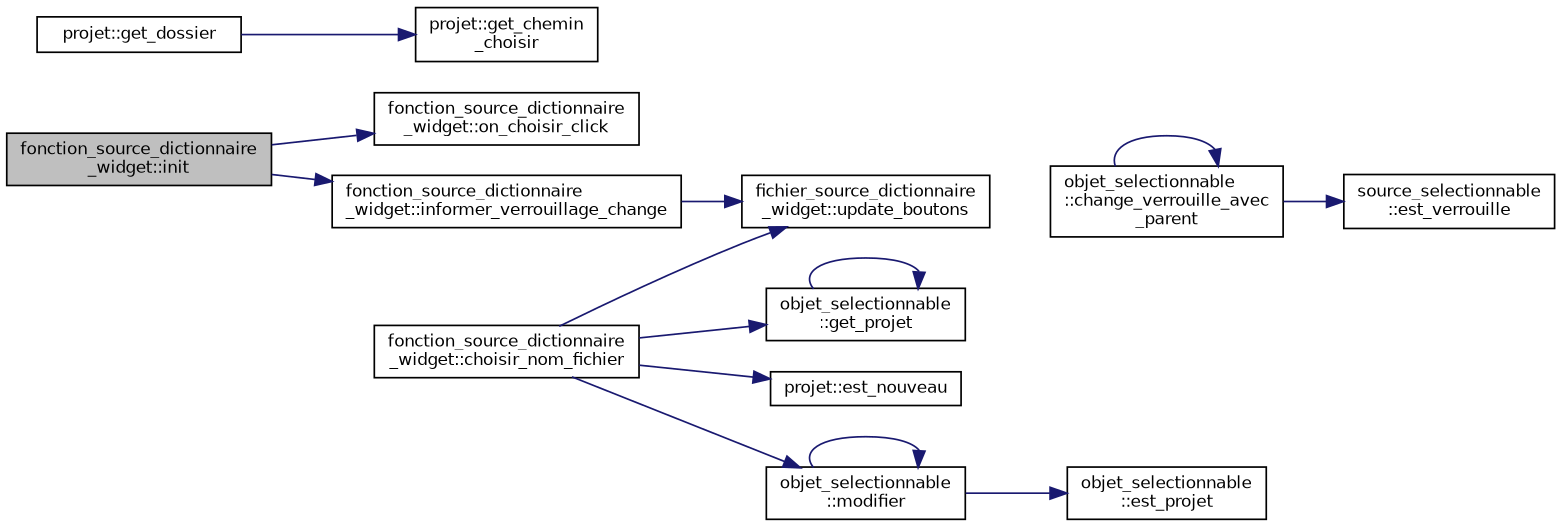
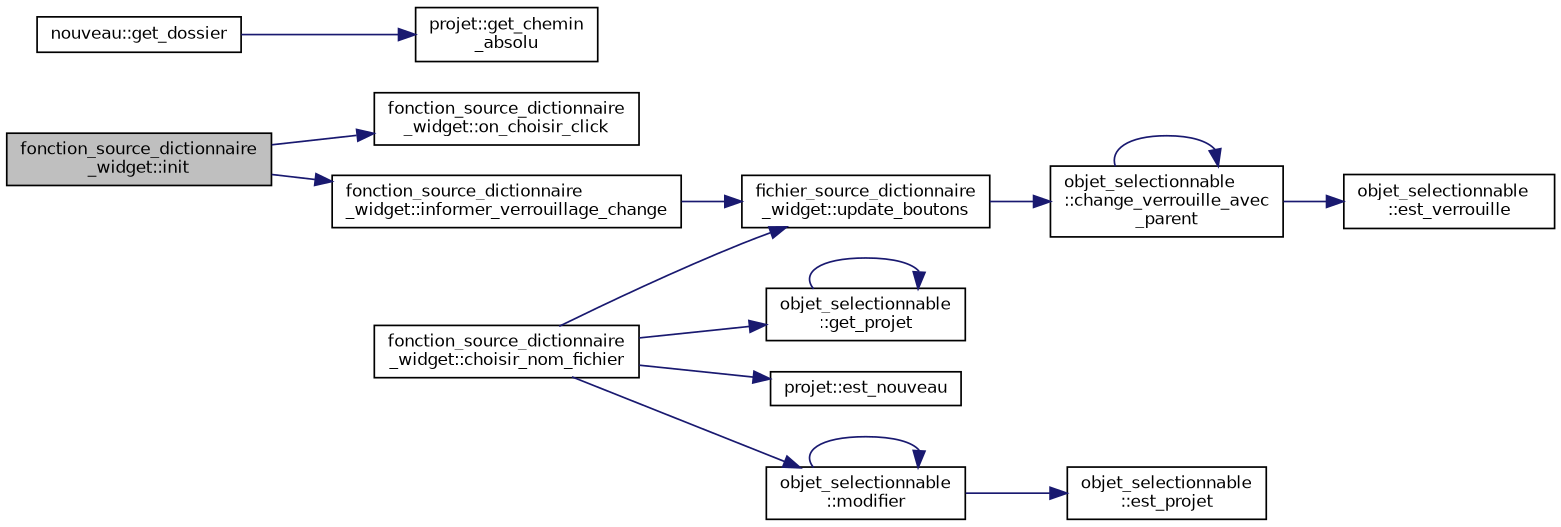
(139, 35) -> (139, 35)
(507, 35) -> (507, 35)
none -> (1012, 201)
(1449, 201) -> (1449, 201)
